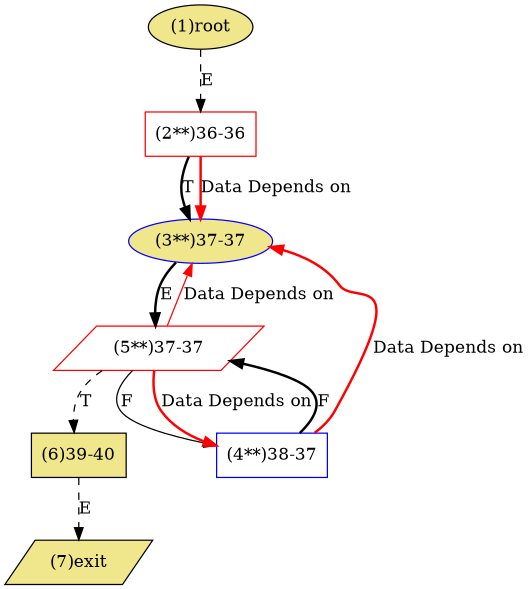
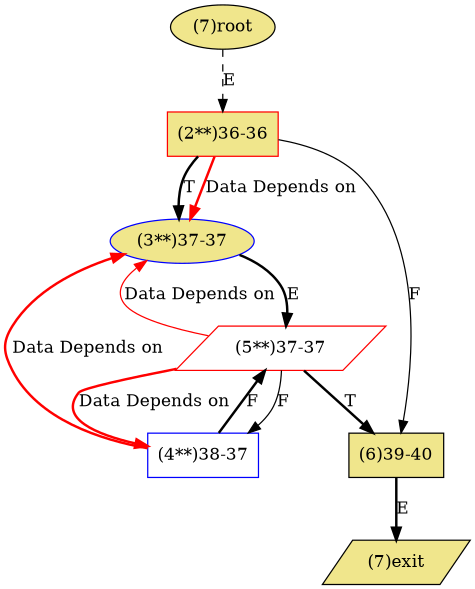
(201, 27) -> (223, 27)
(201, 134) -> (223, 134)
none -> (399, 249)
(81, 391) -> (334, 398)
(79, 503) -> (396, 503)
